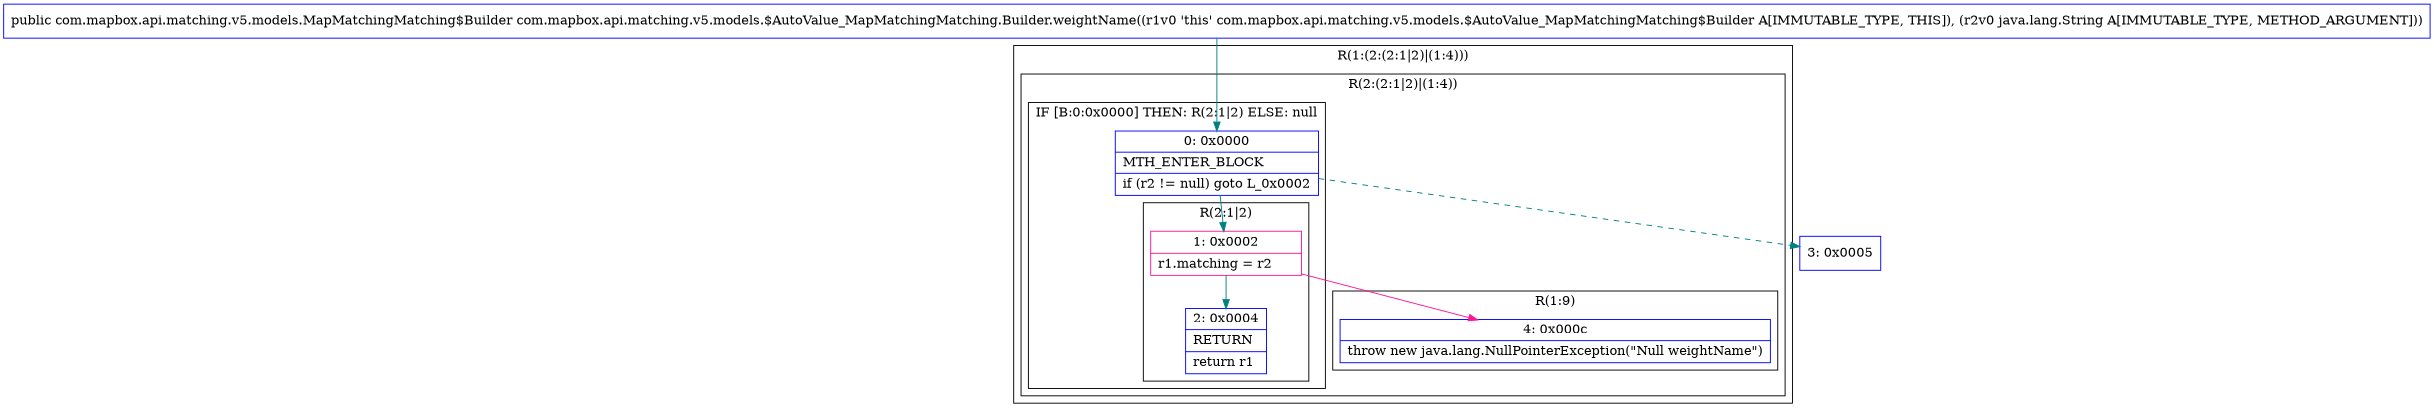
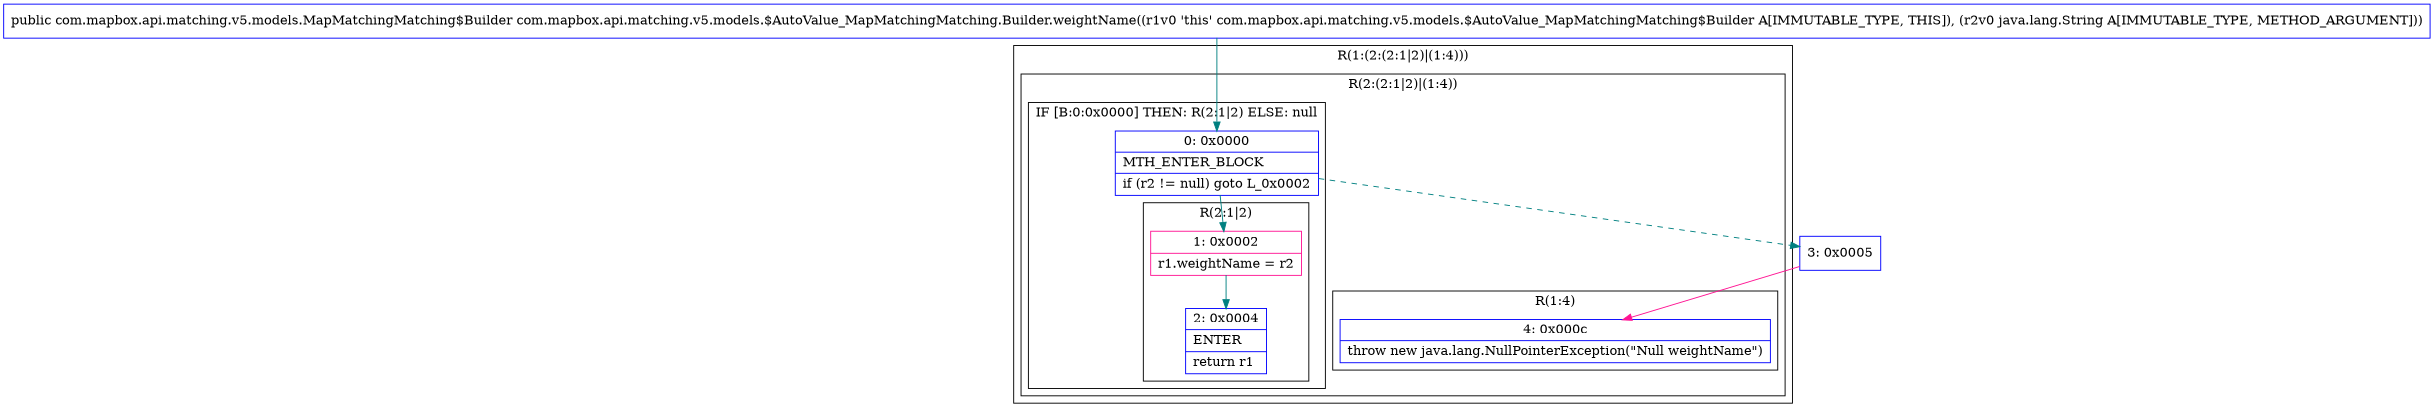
(1215, 264) -> (1226, 264)
(1389, 297) -> (1699, 297)
(1555, 302) -> (1555, 302)
(1223, 340) -> (1217, 340)
